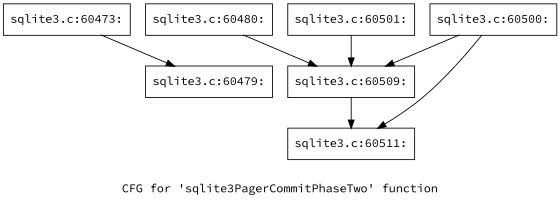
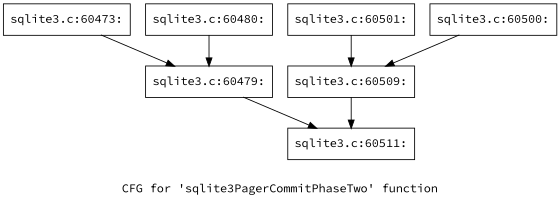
(276, 49) -> (209, 46)
(437, 84) -> (276, 111)
